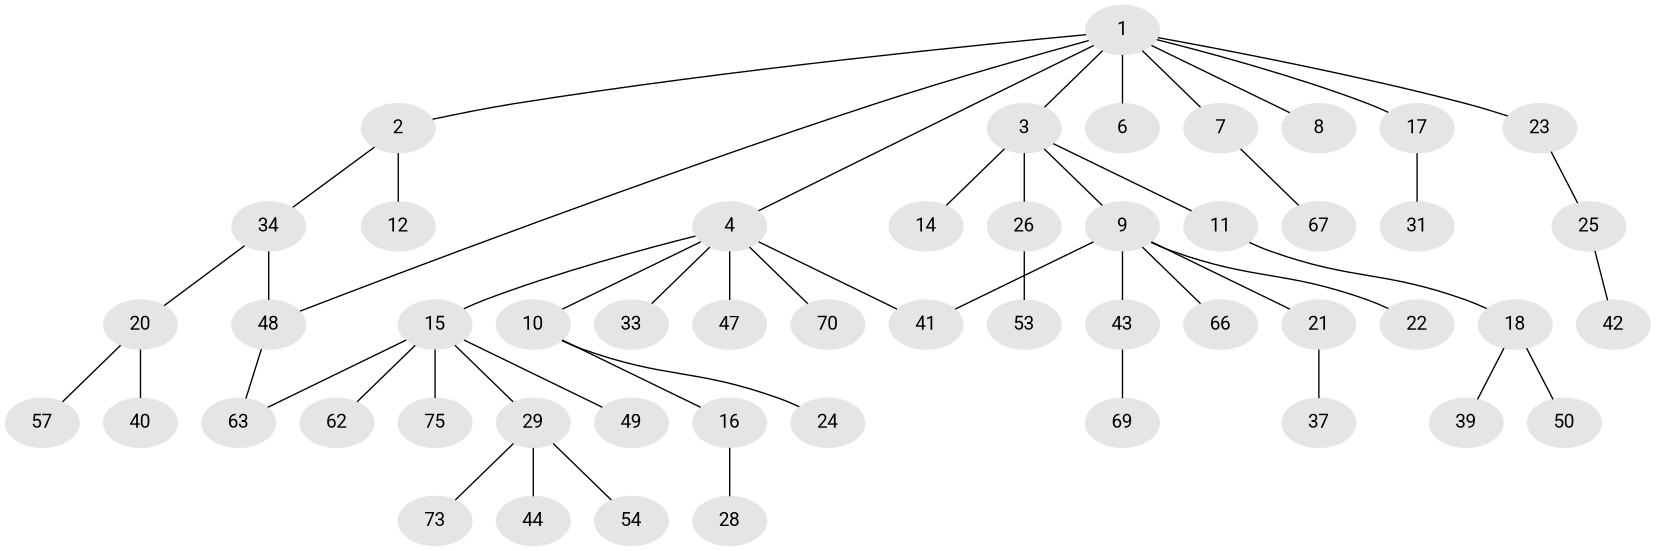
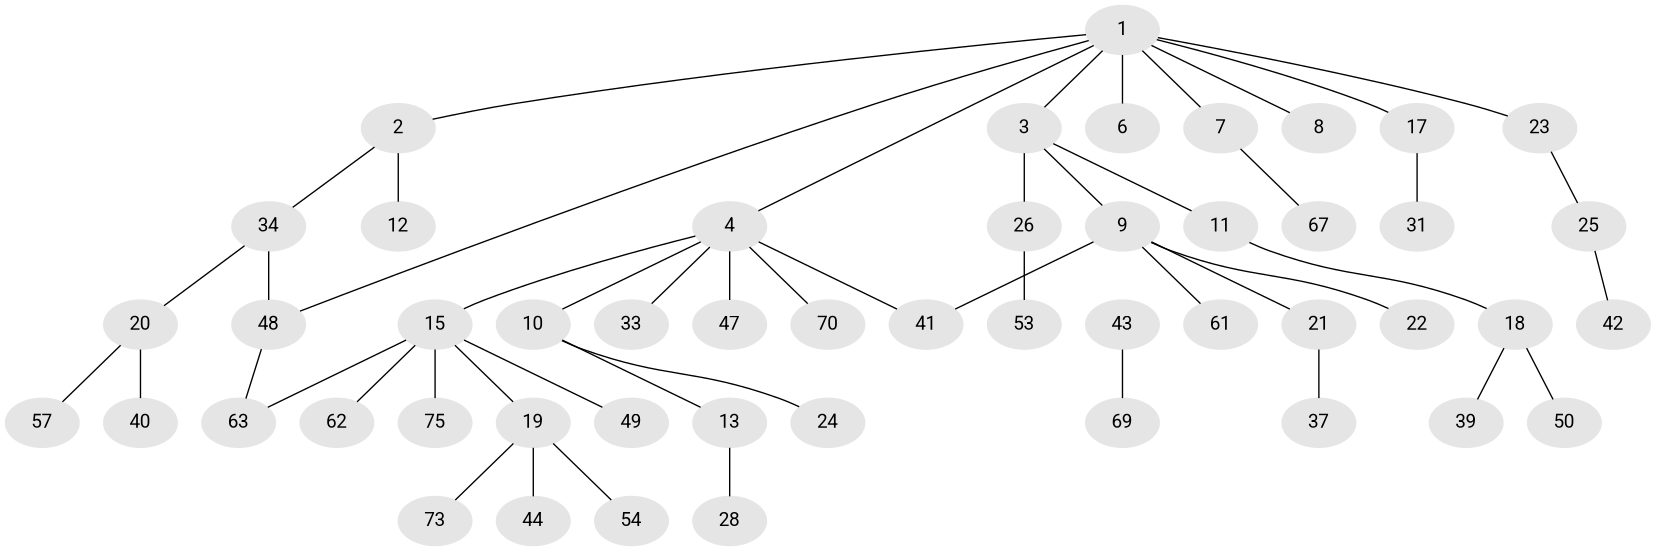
(926, 226) -> none
(1122, 276) -> none
(1221, 325) -> (1221, 325)
(533, 423) -> (533, 423)
(730, 423) -> (730, 423)
